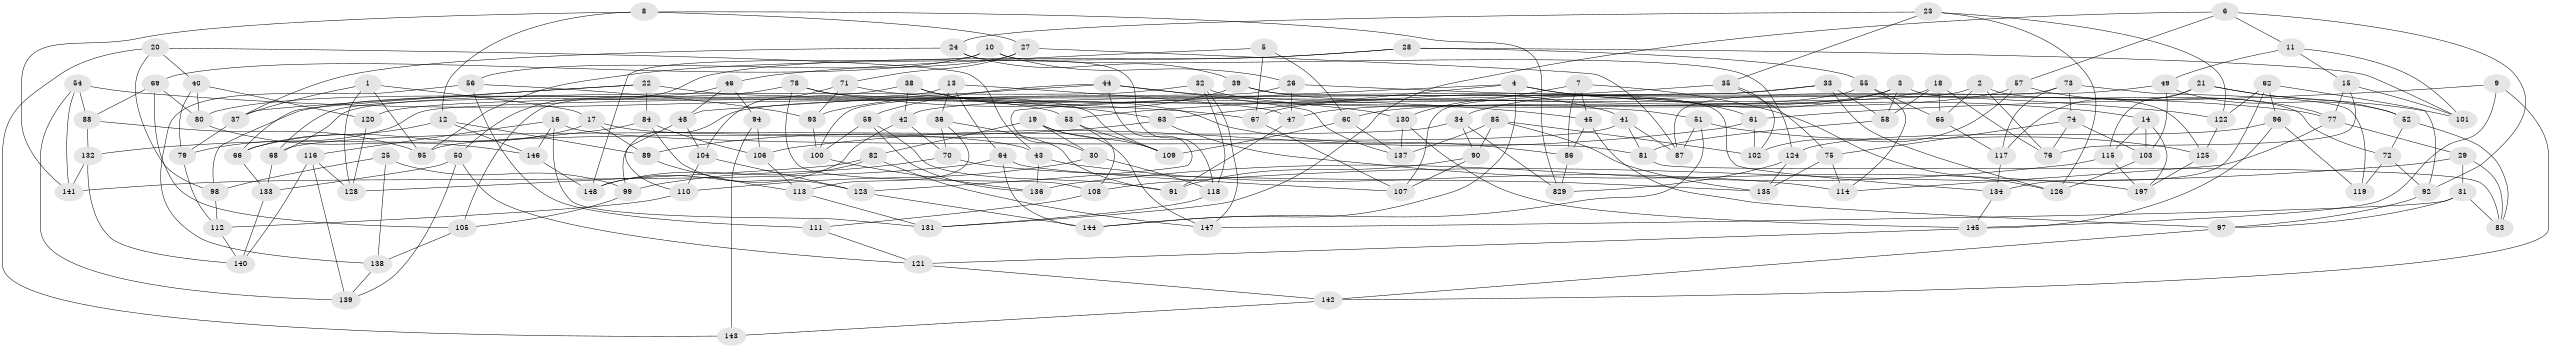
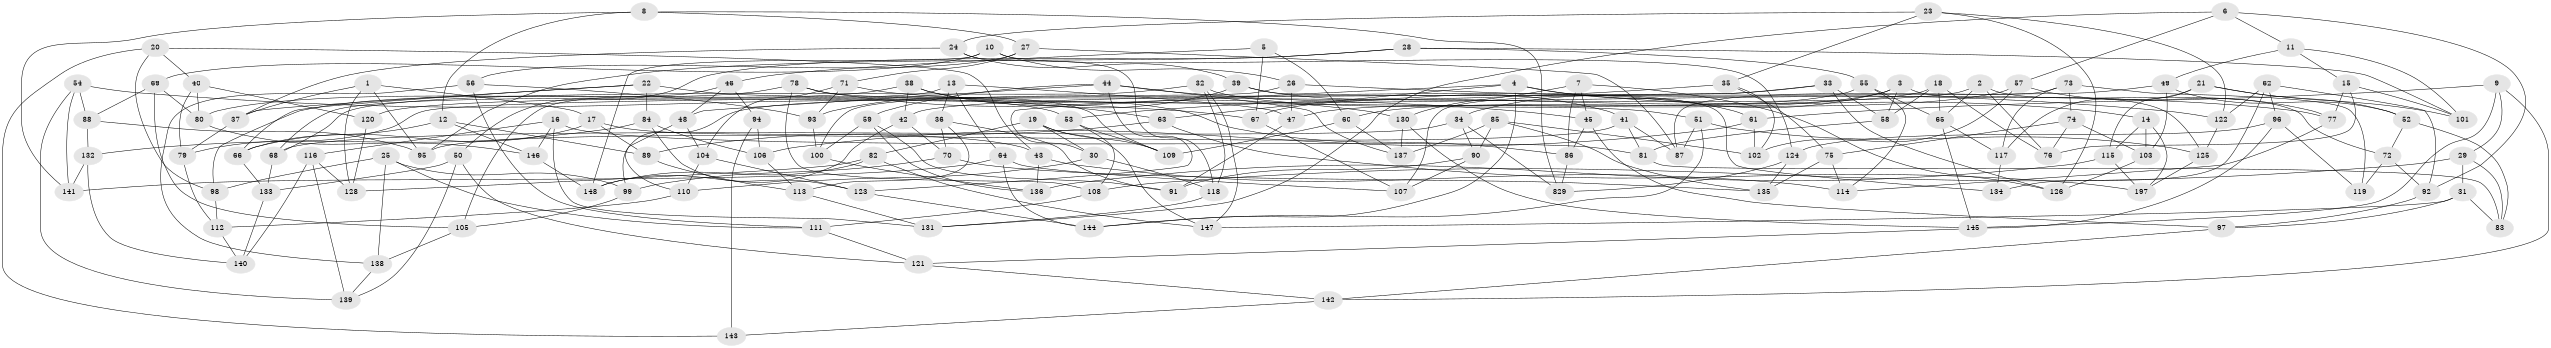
(2400, 139) -> (2499, 127)
(1985, 210) -> (1952, 158)
none -> (595, 217)
